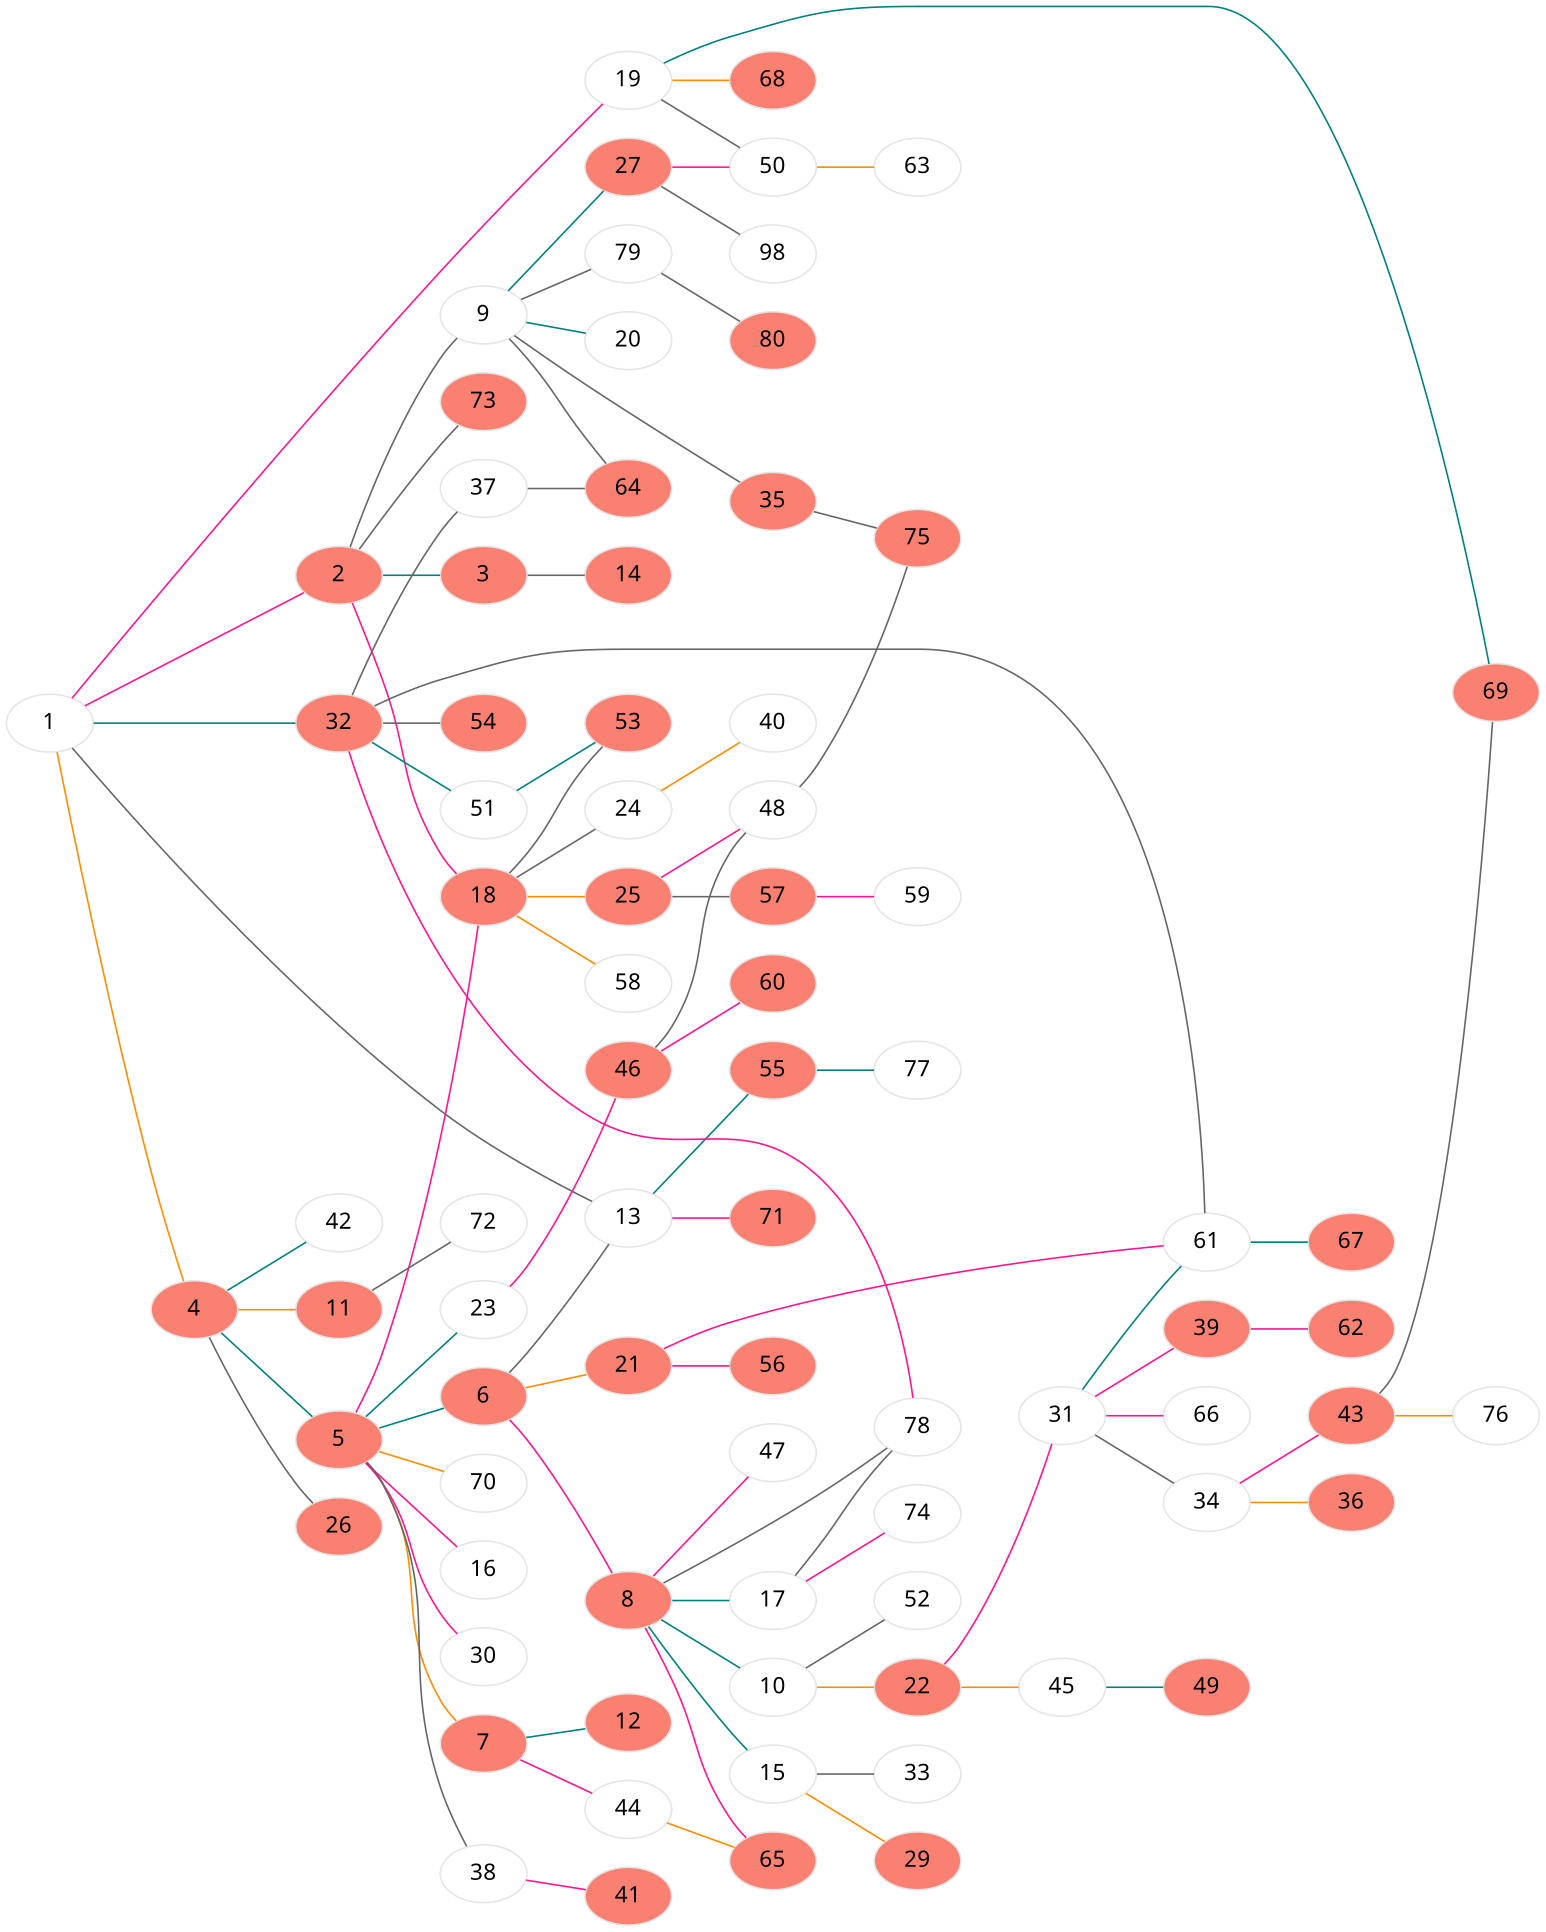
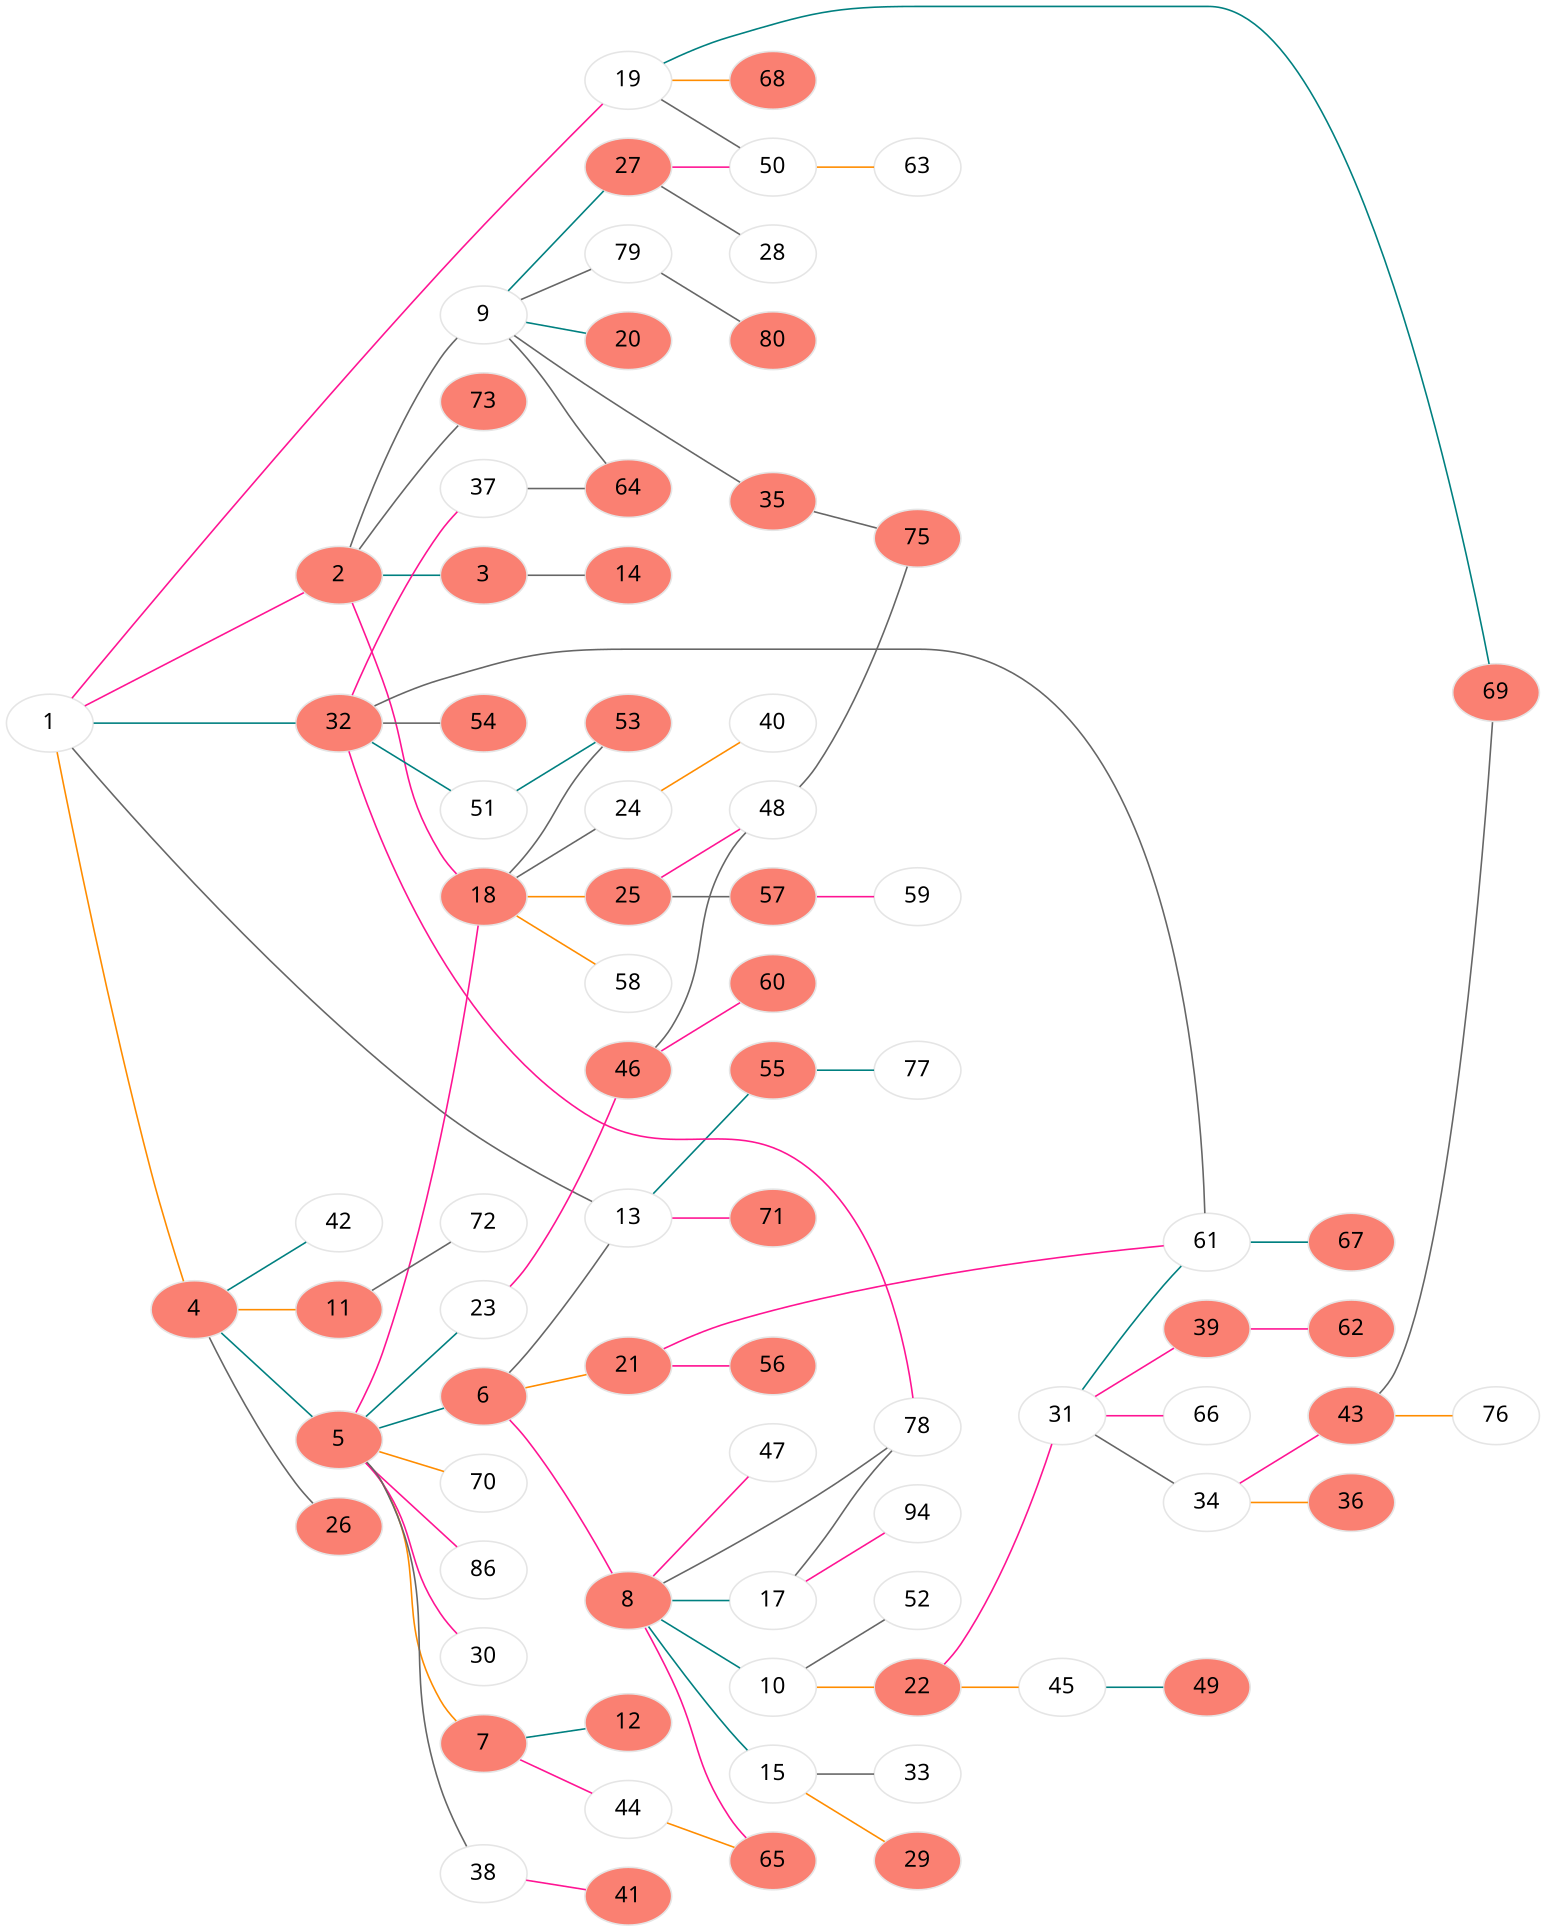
(773, 254) -> (773, 254)
(628, 341) -> (628, 341)
(398, 600) -> (398, 600)
(918, 1514) -> (918, 1514)
(484, 1570) -> (484, 1570)
